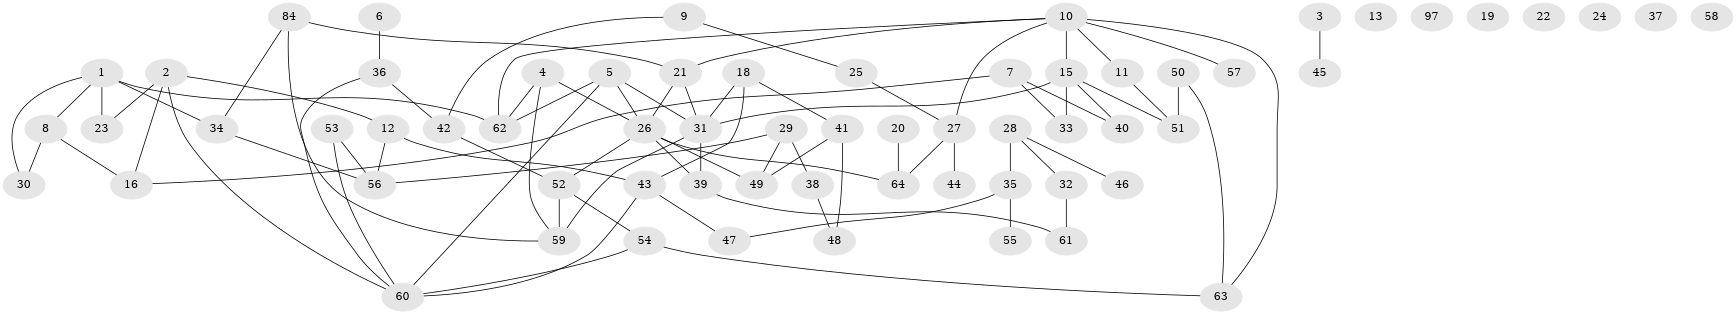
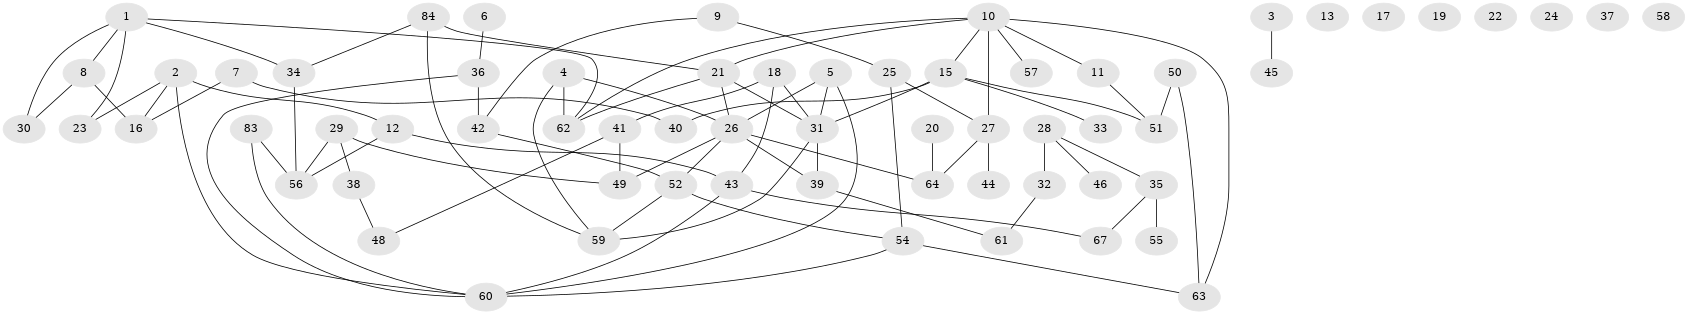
(1432, 17) -> (1384, 17)
(555, 101) -> (636, 99)
(1038, 101) -> none
(332, 129) -> (251, 129)
none -> (896, 157)
(730, 241) -> (1101, 241)
